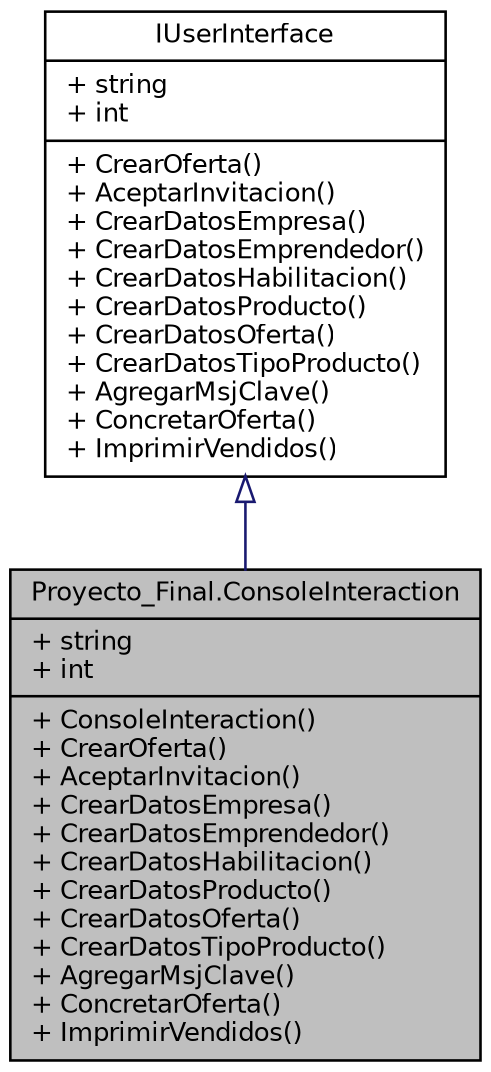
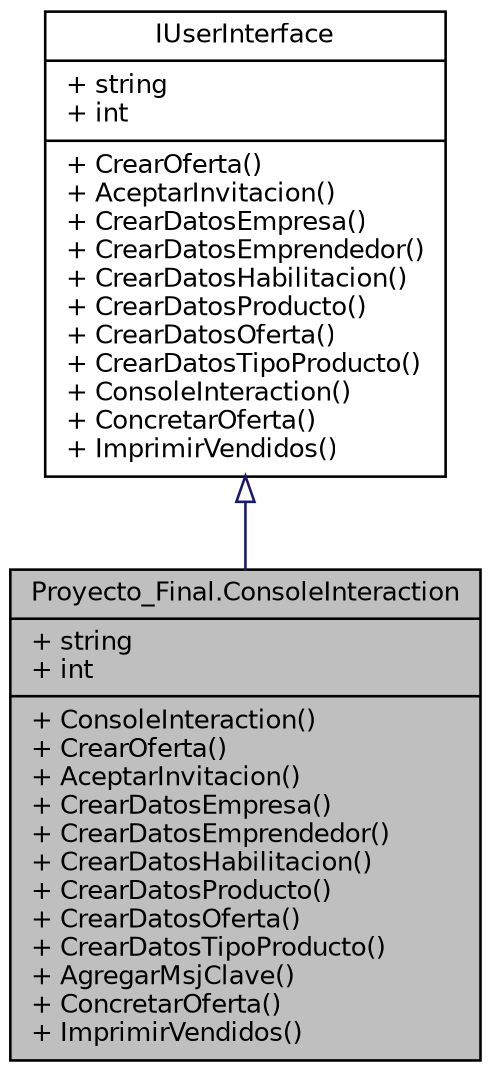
(199, 393) -> (209, 393)
